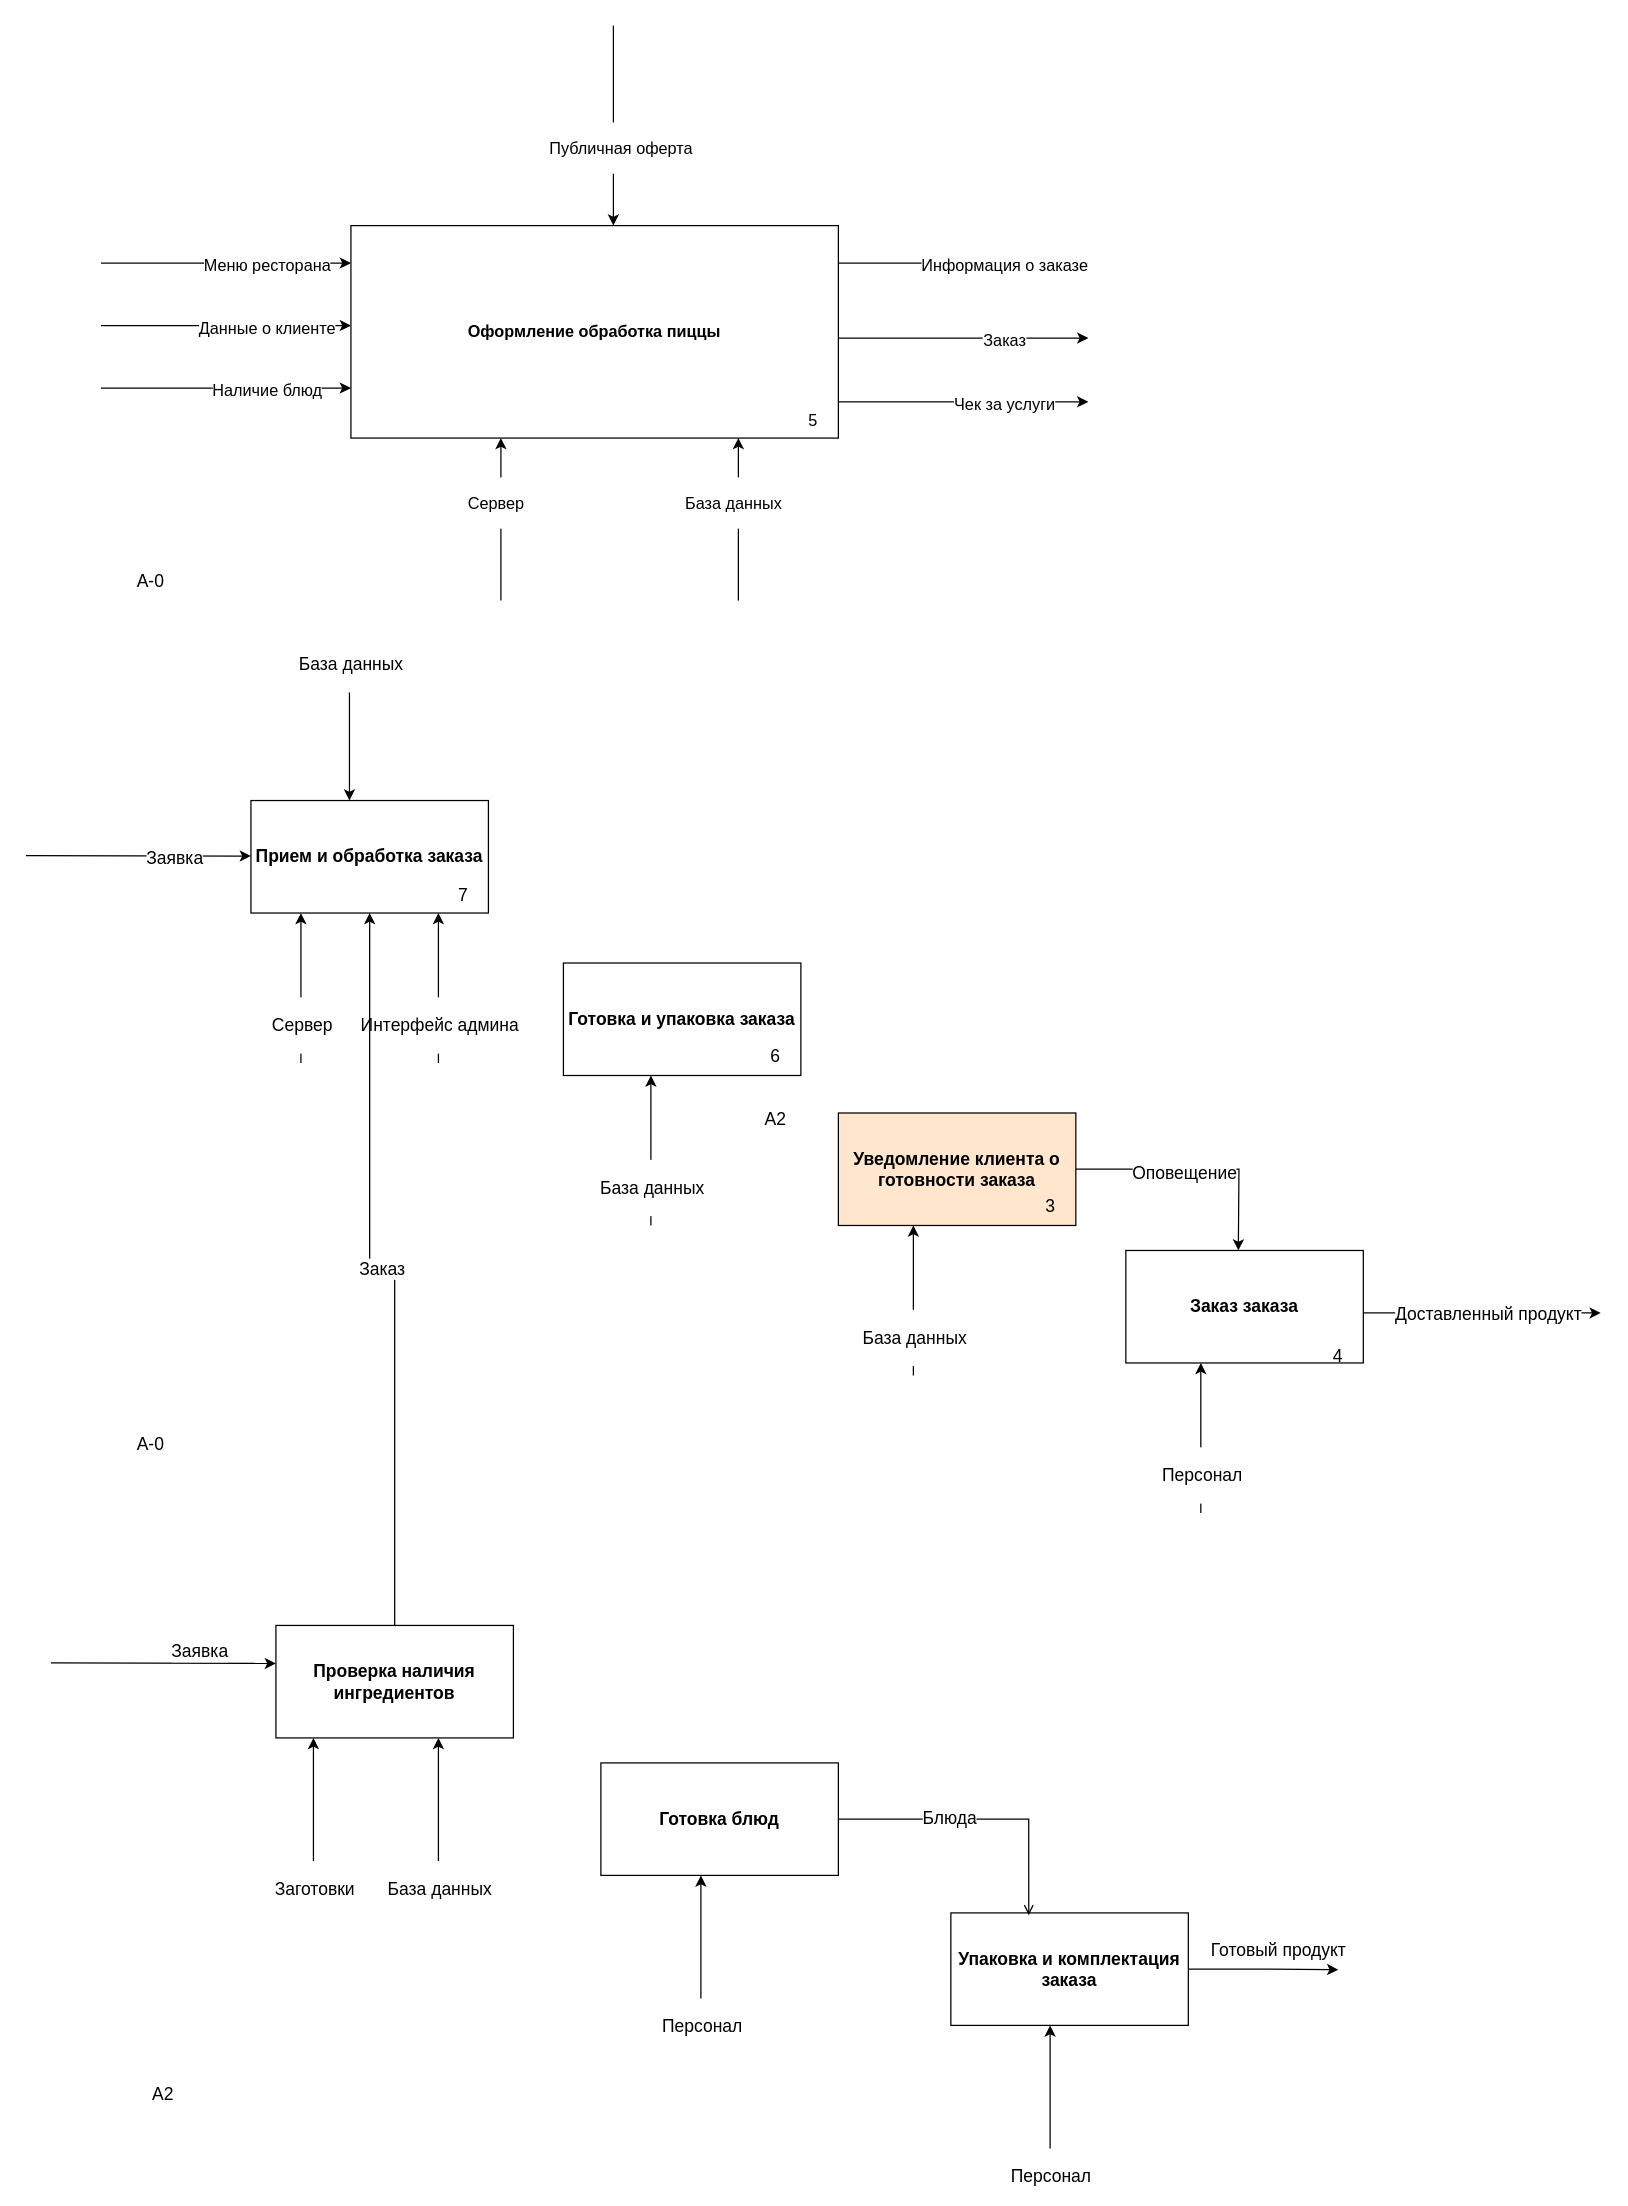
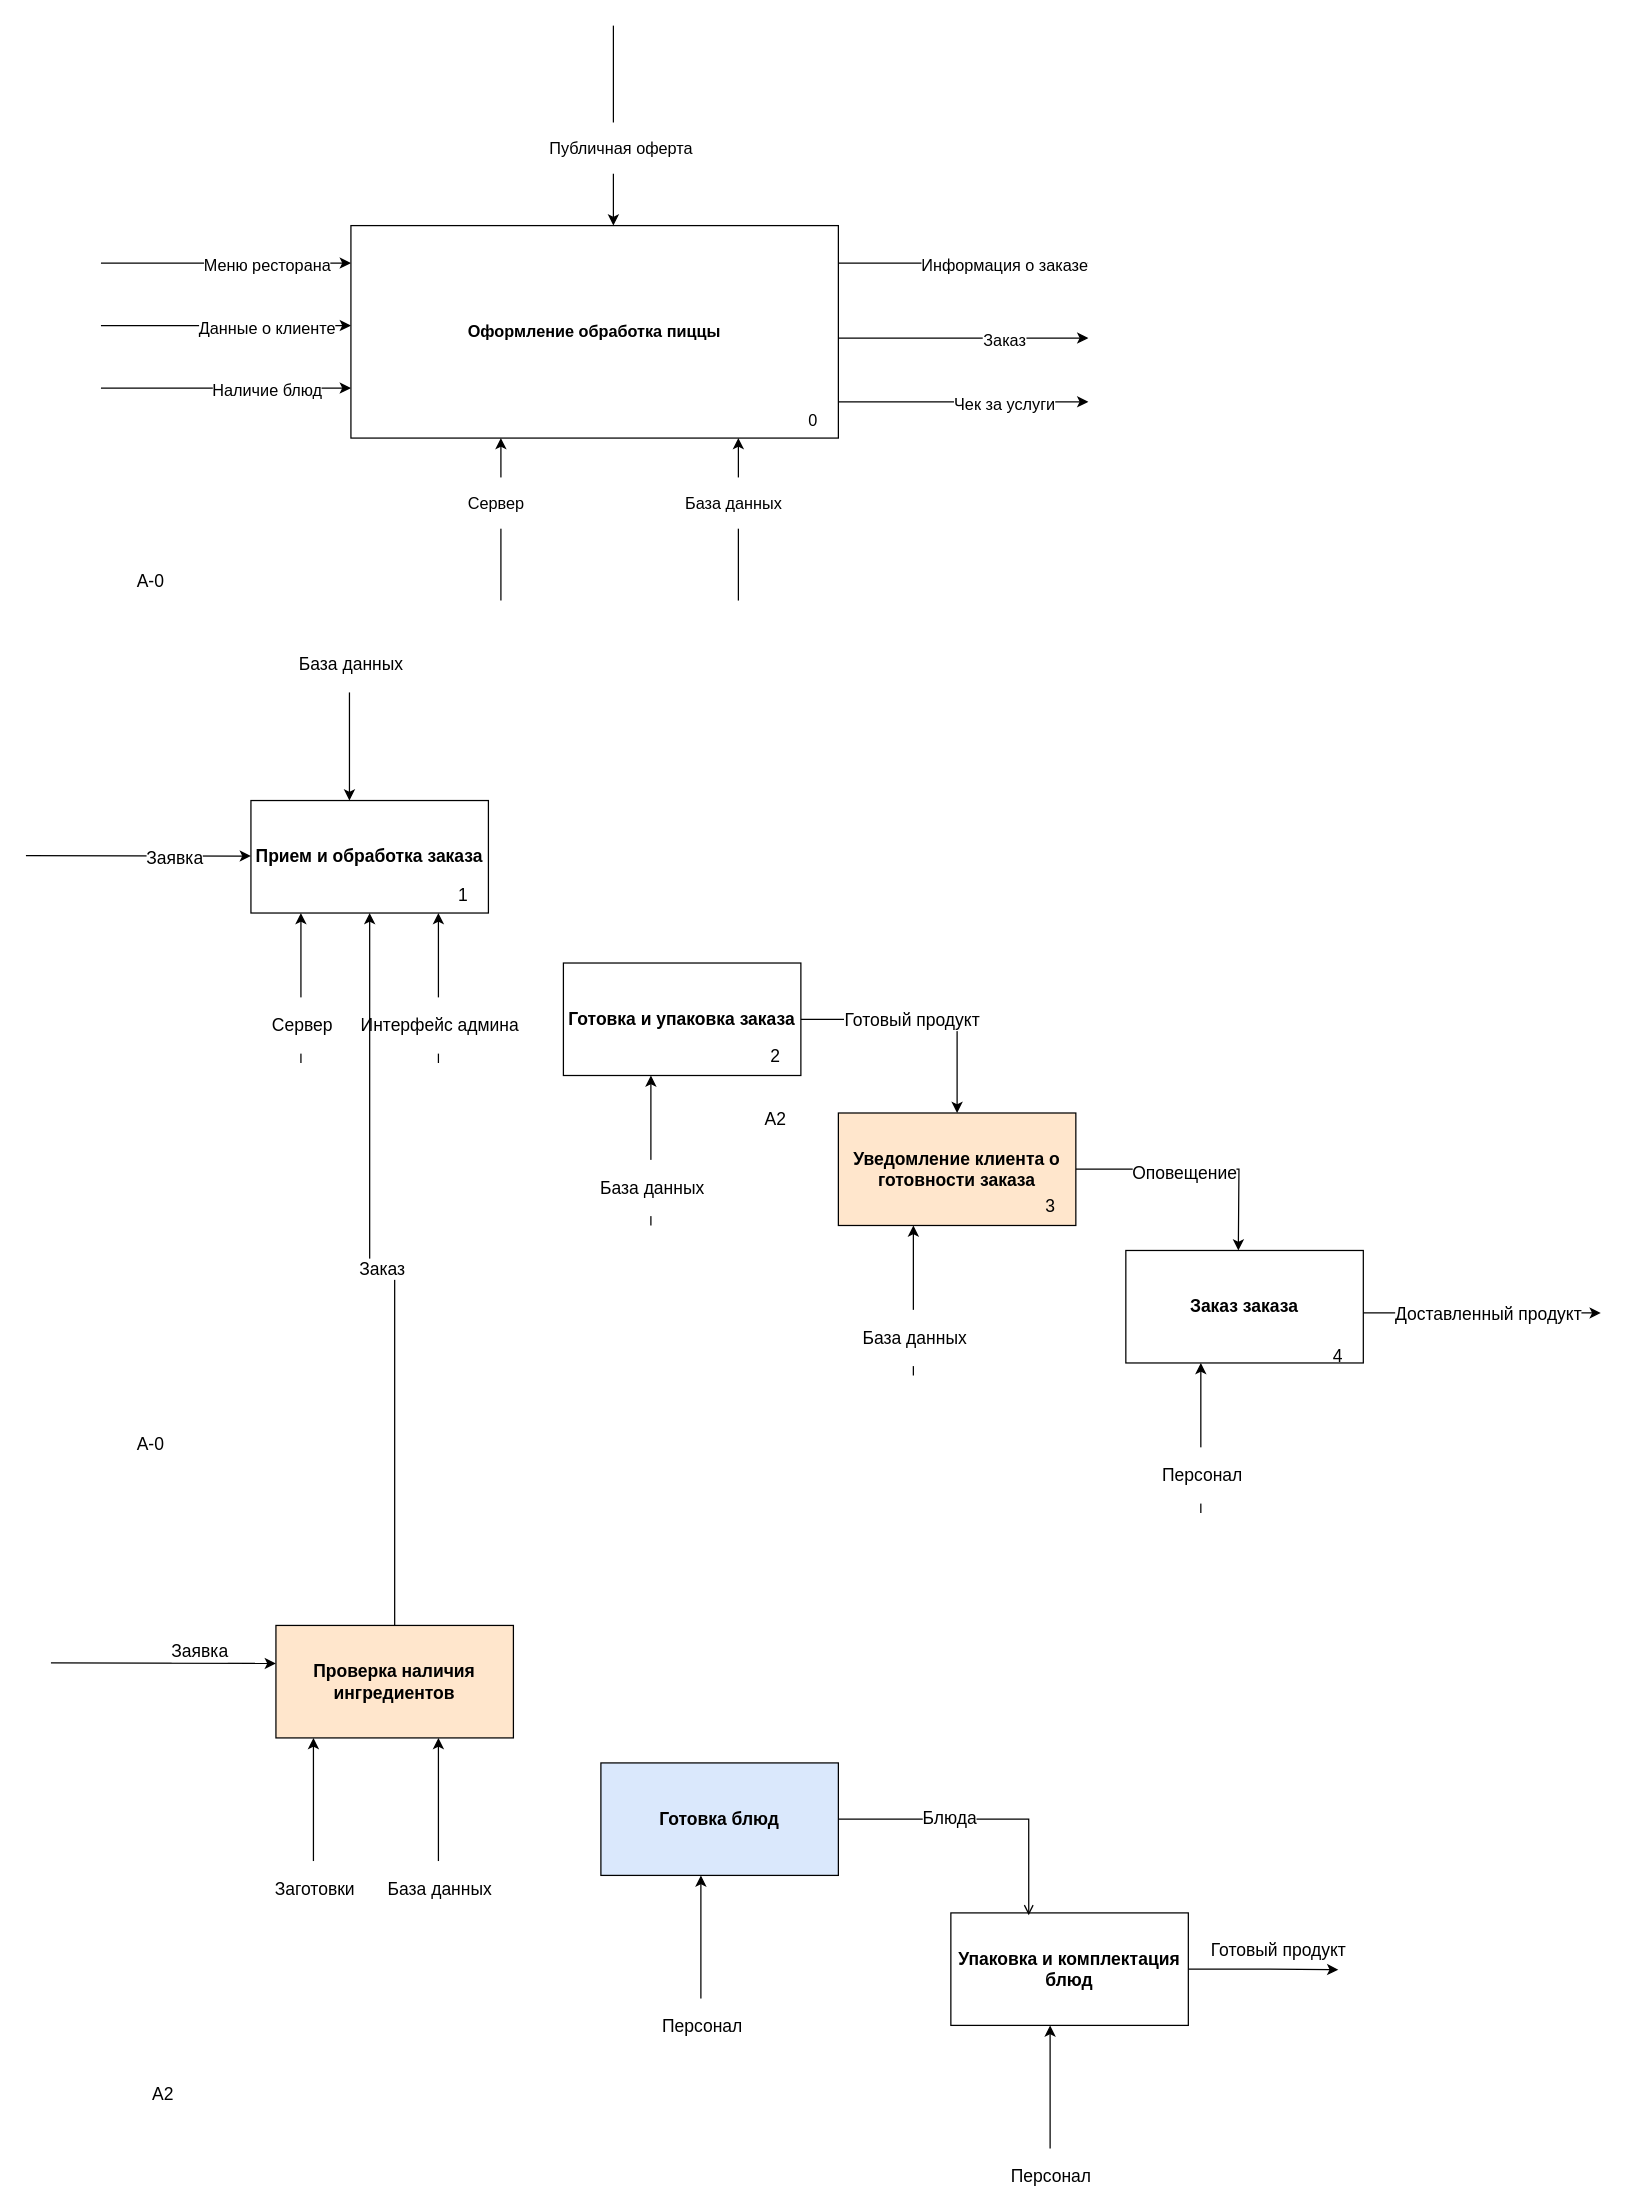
(813, 421) -> (813, 421)
(463, 896) -> (463, 896)
none -> (921, 1019)
(776, 1057) -> (776, 1057)
(394, 1682) -> (394, 1682)
(719, 1819) -> (719, 1819)
(1069, 1969) -> (1069, 1969)
